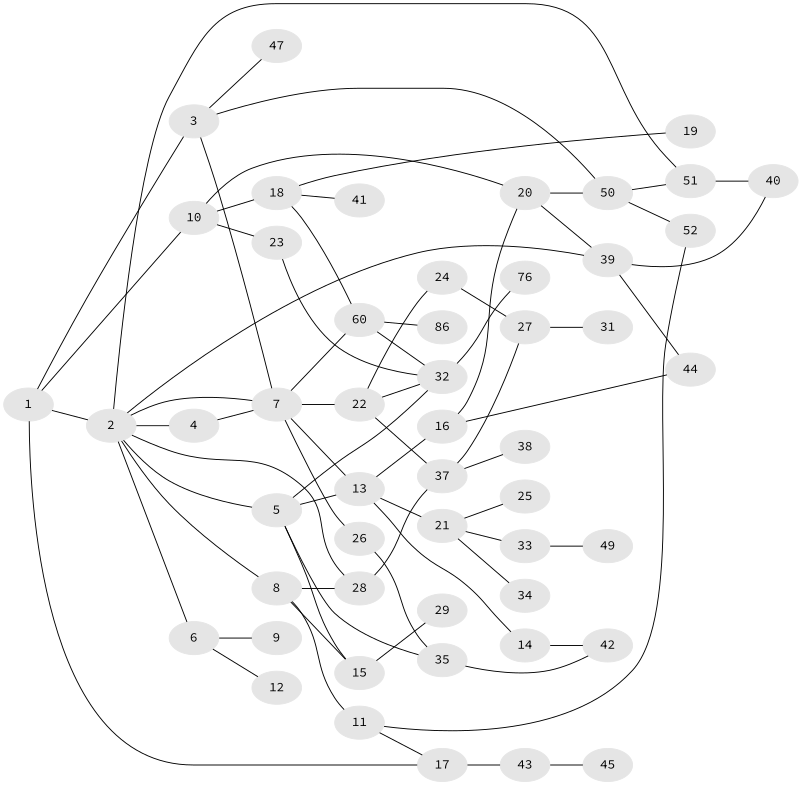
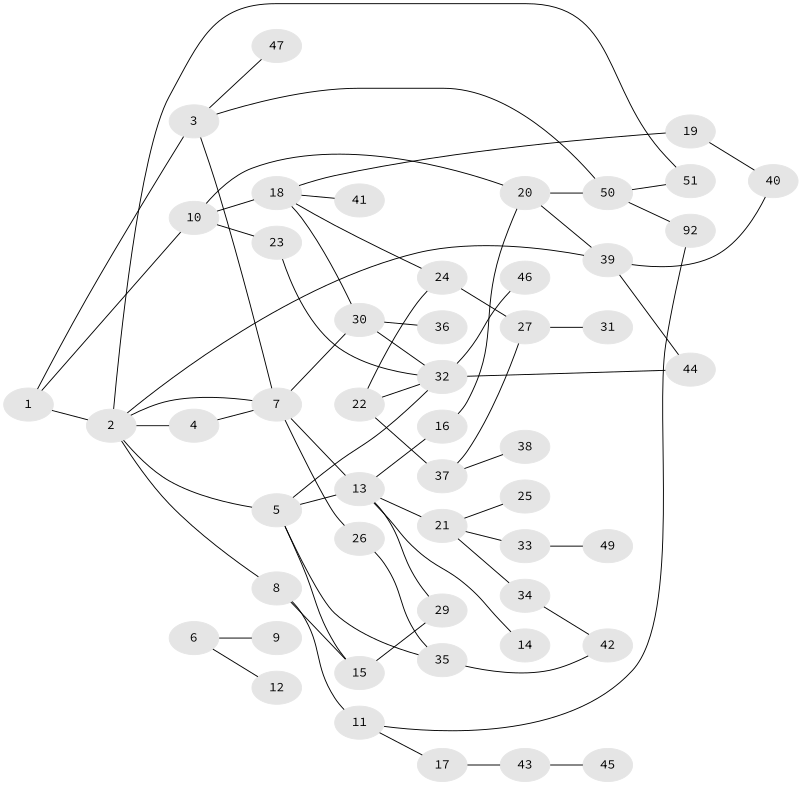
(732, 181) -> (732, 156)
(691, 231) -> (691, 231)
none -> (358, 237)
(525, 278) -> (525, 278)
(360, 320) -> (360, 320)
(442, 327) -> (442, 327)
(566, 398) -> (566, 373)
(318, 405) -> none
(153, 532) -> none
none -> (402, 549)
(360, 588) -> none
(567, 645) -> (566, 621)
(108, 725) -> none
